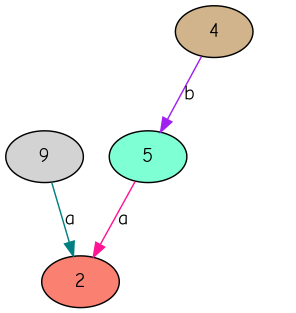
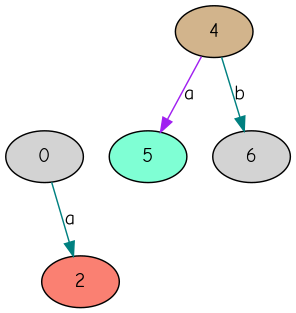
(190, 94) -> (190, 94)
(45, 157) -> (45, 157)
none -> (252, 157)
(118, 213) -> none
